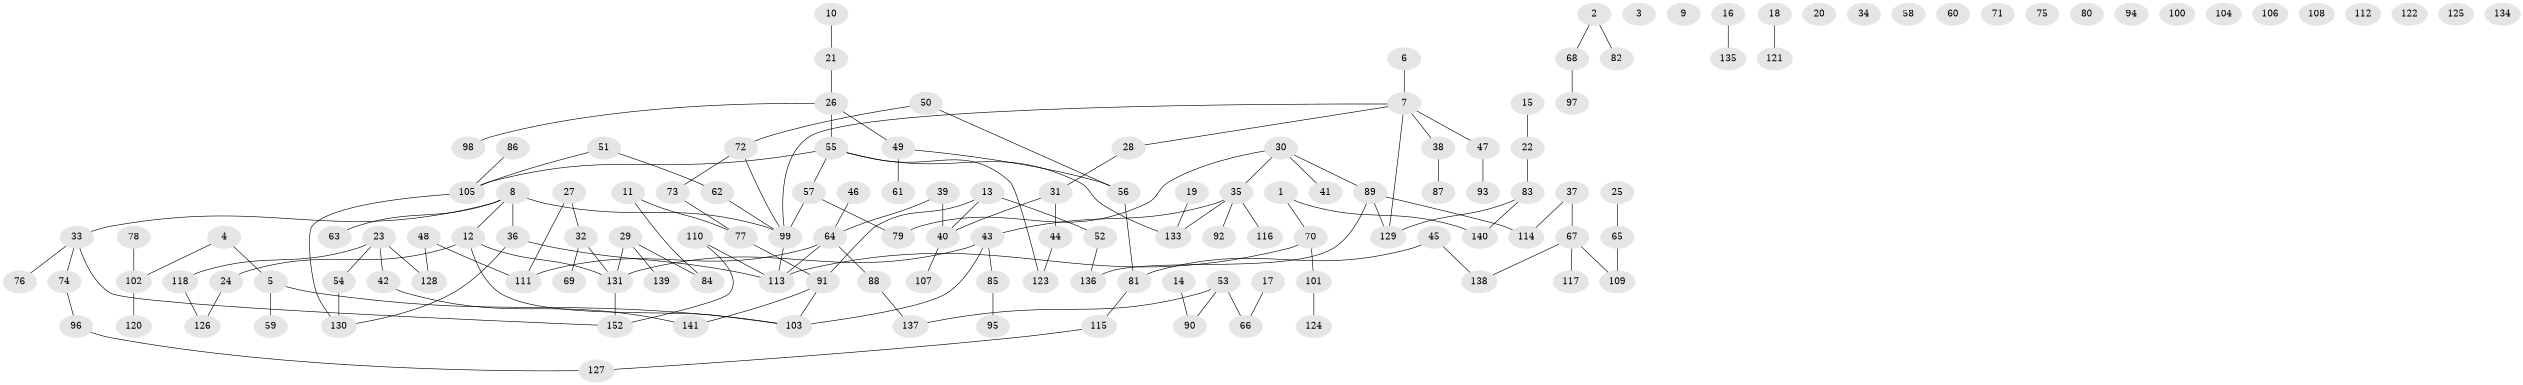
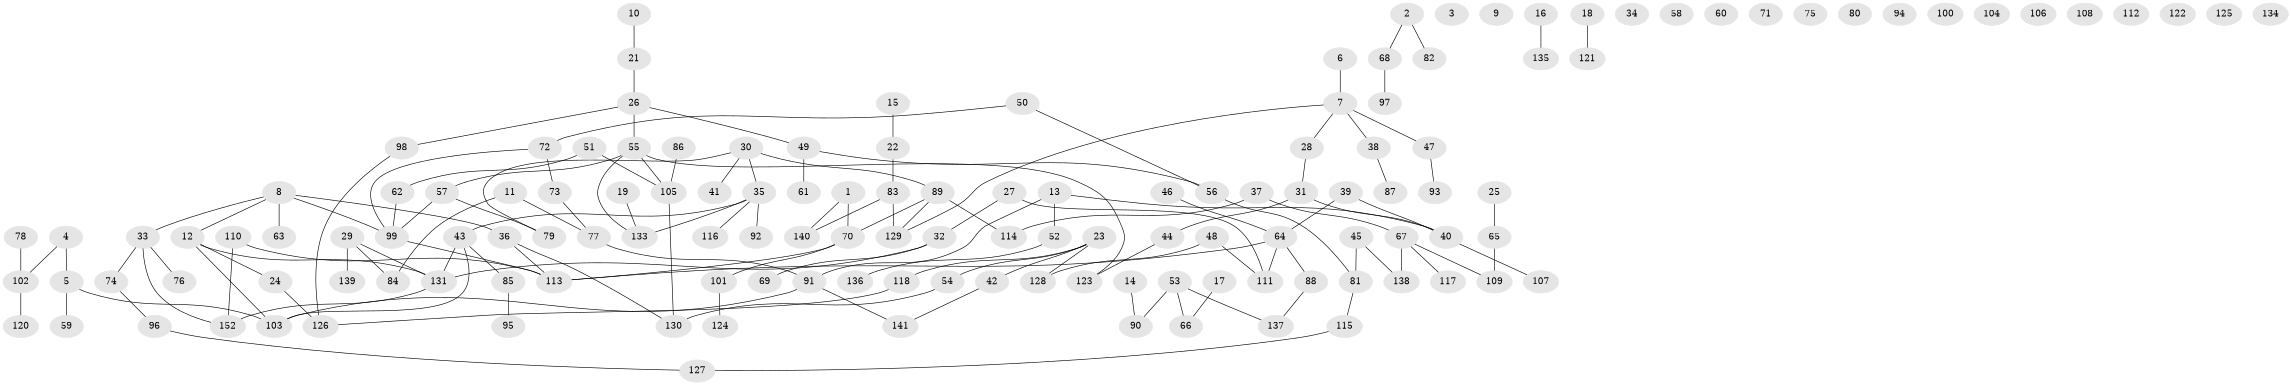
(1819, 14) -> none
(1049, 110) -> none
none -> (326, 223)
(1246, 264) -> (890, 216)
